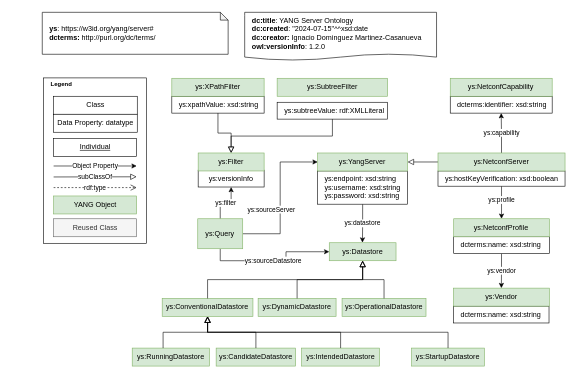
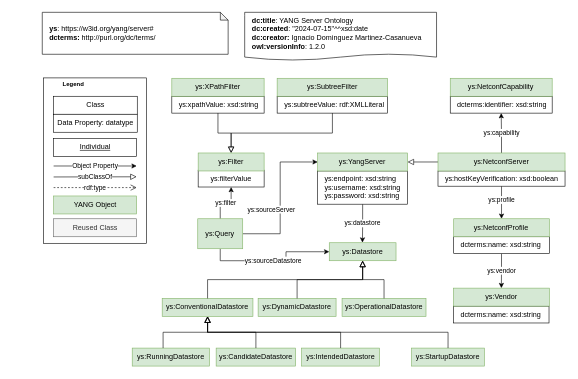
(62, 84) -> (74, 84)
(333, 111) -> (333, 105)
(231, 179) -> (231, 179)
